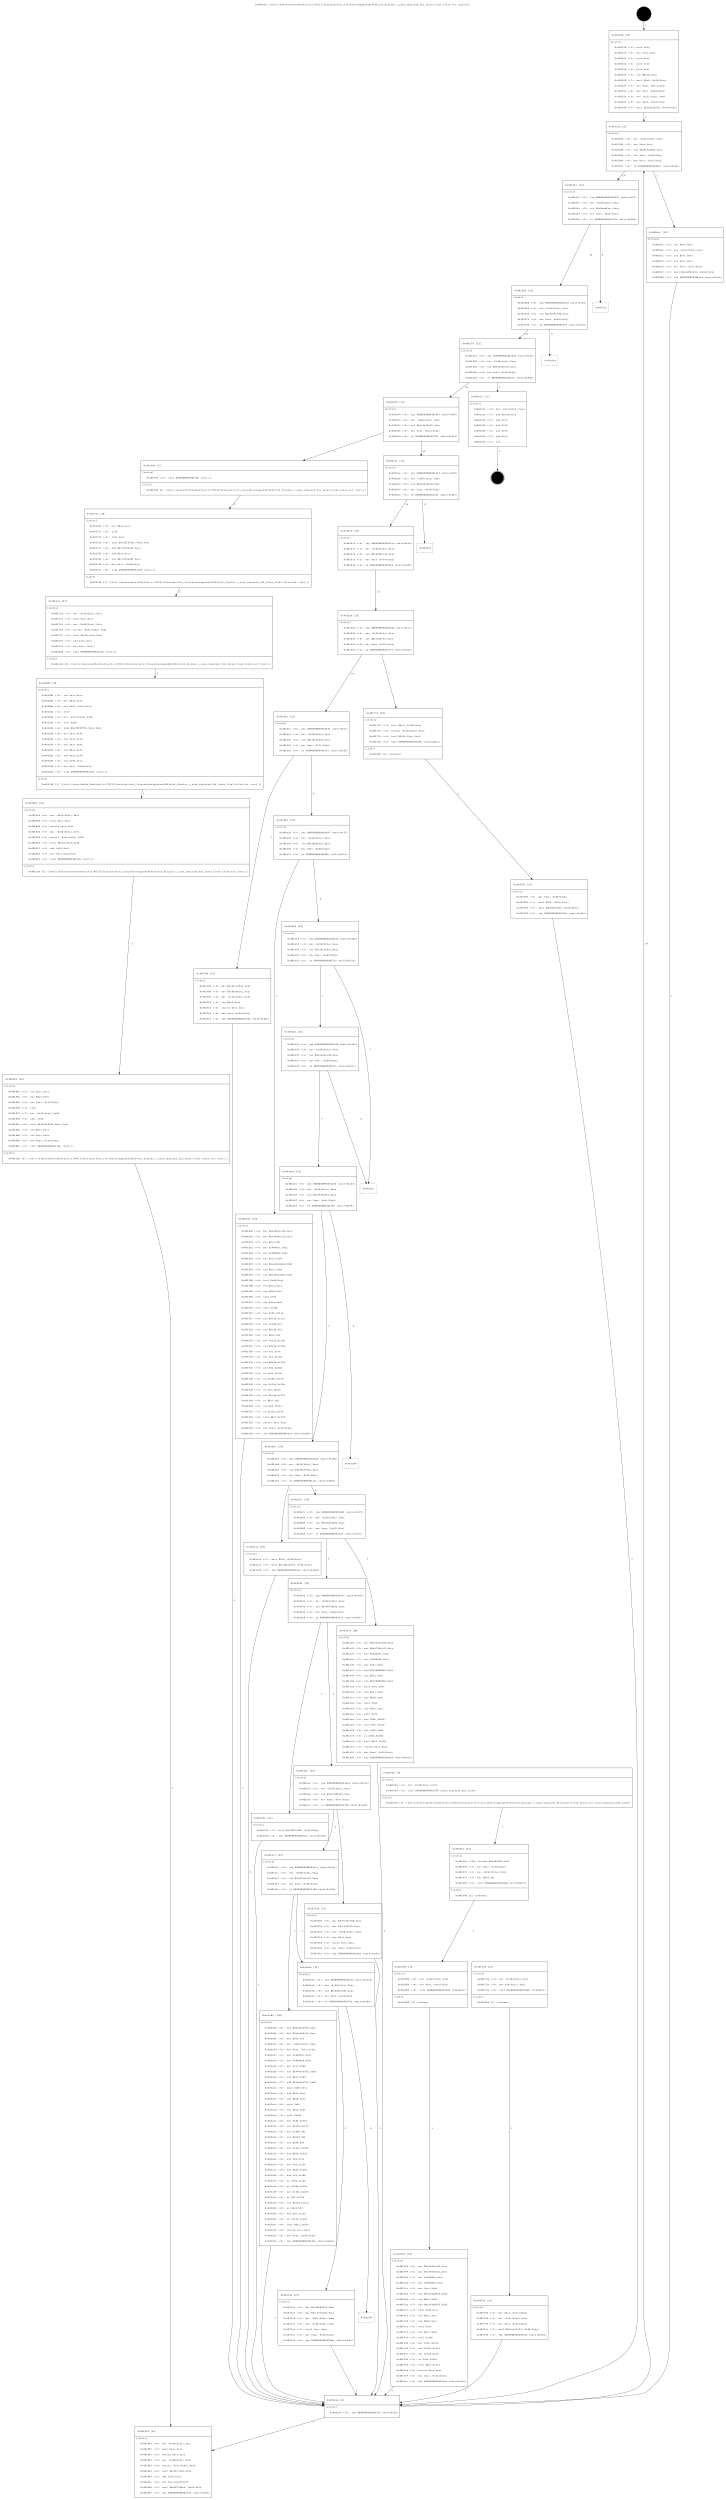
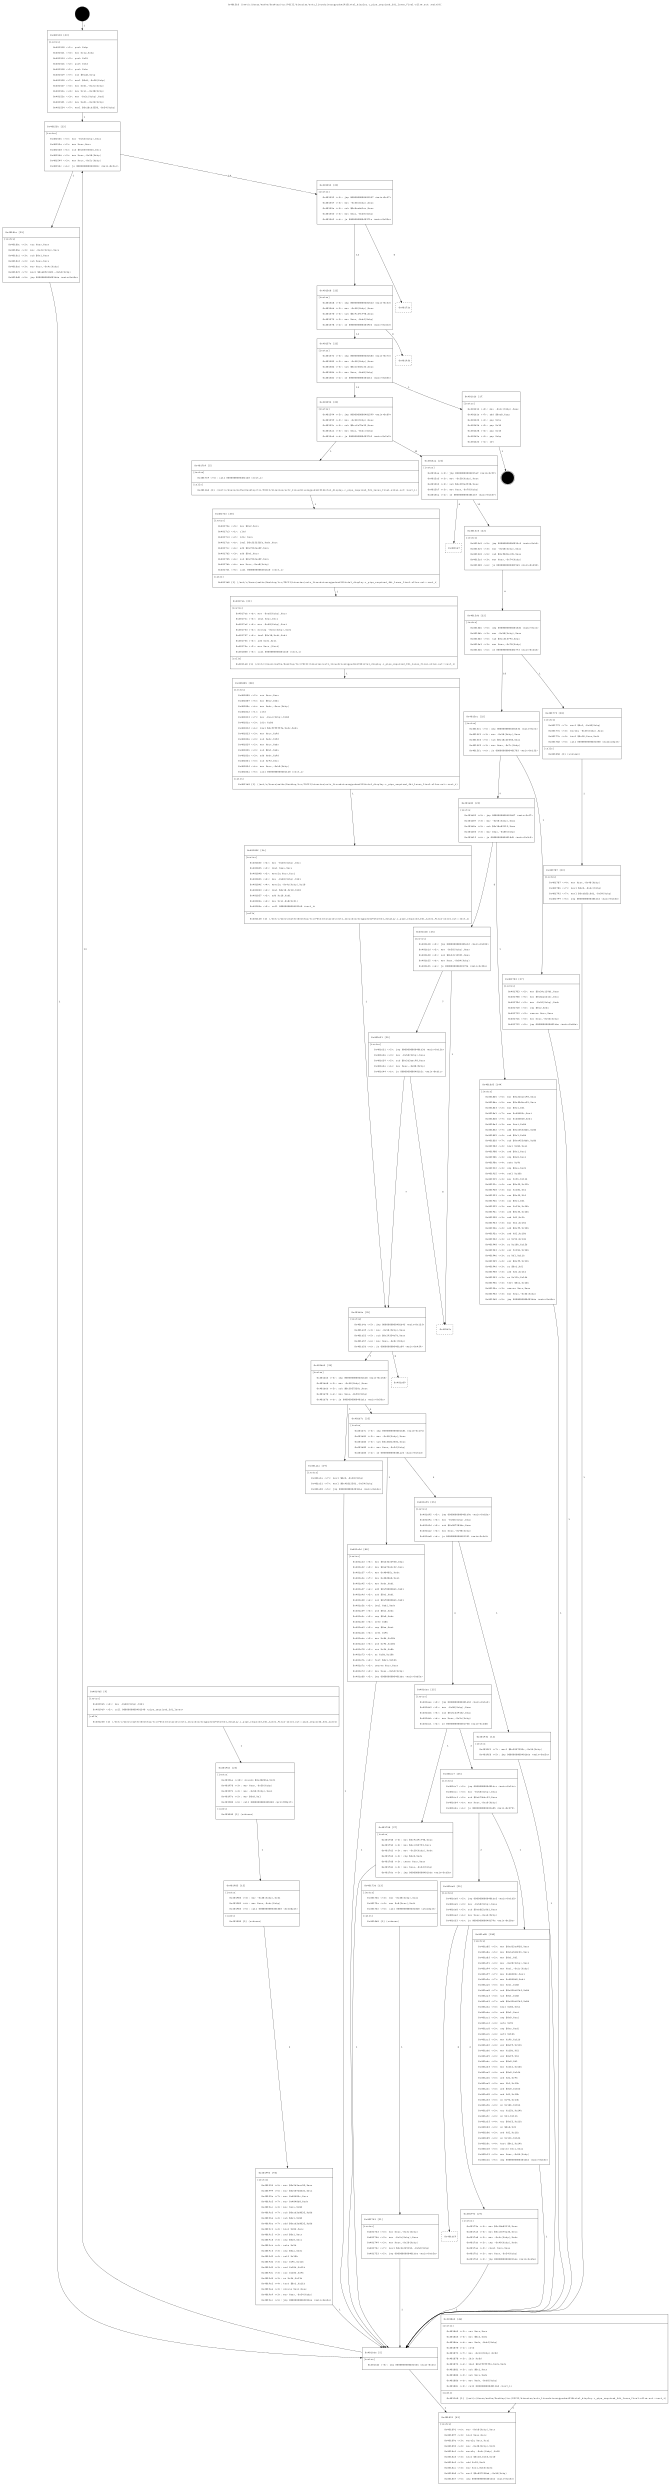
(126, 974) -> (370, 1115)
